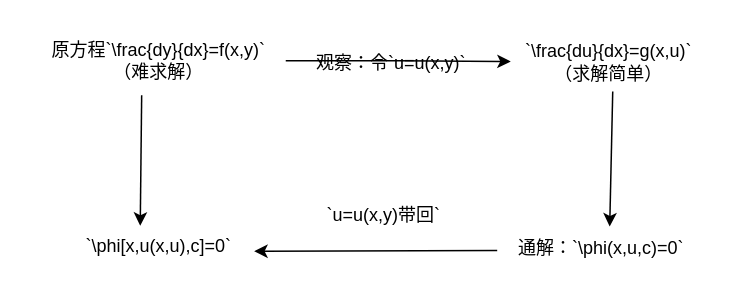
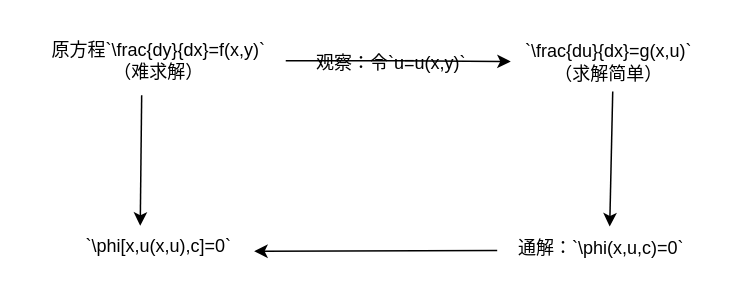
(383, 215) -> none
